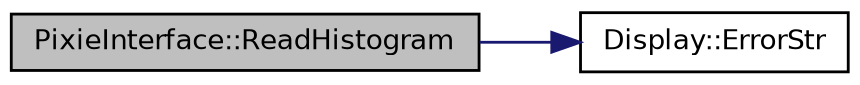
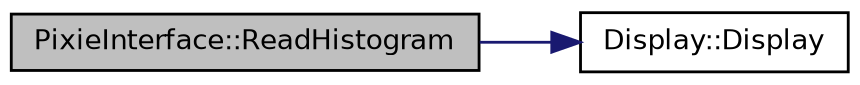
(714, 42) -> (714, 42)
